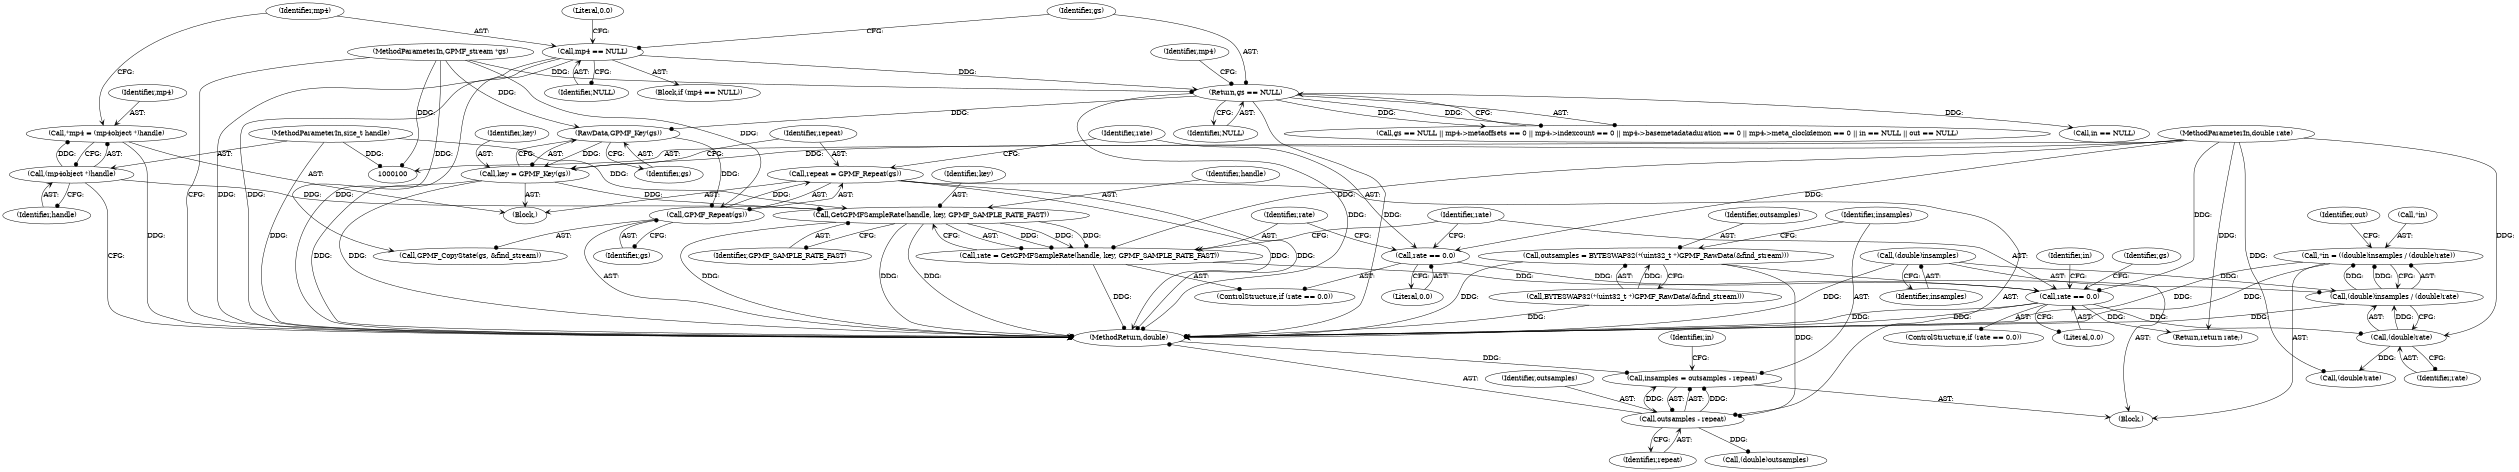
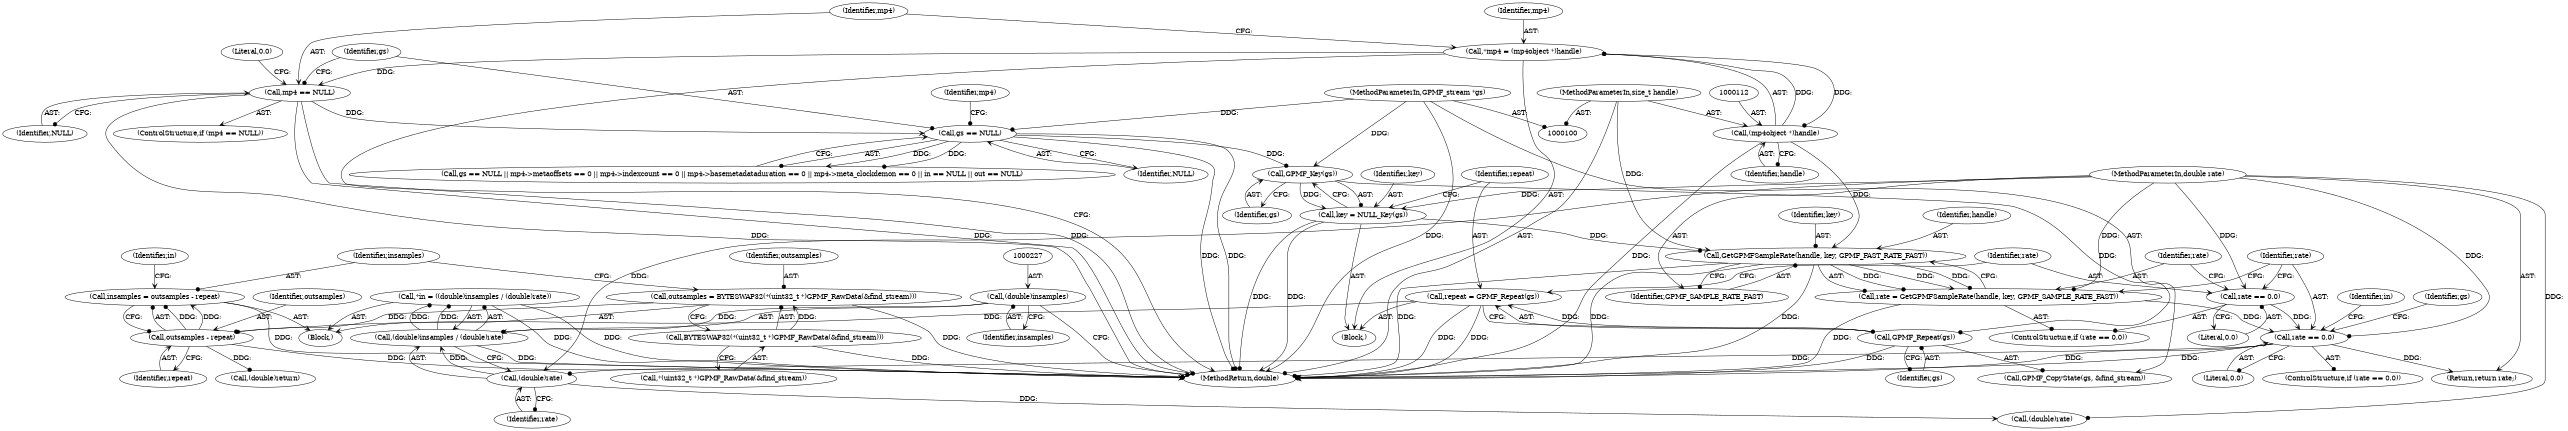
none -> (882, 54)
(699, 93) -> (200, 134)
(1246, 93) -> (970, 134)
none -> (1734, 93)
(427, 113) -> (1521, 113)
(642, 119) -> none
(619, 134) -> (1303, 175)
(2104, 134) -> none
(1521, 144) -> (1843, 192)
(94, 154) -> (1844, 93)
(376, 154) -> (1585, 113)
(445, 154) -> (2136, 236)
(525, 175) -> (1363, 215)
(198, 195) -> (1436, 236)
(821, 195) -> (1499, 318)
(931, 215) -> (1816, 256)
(2344, 215) -> none
(2413, 215) -> none
(157, 236) -> (1083, 215)
(280, 236) -> (1526, 236)
(2228, 236) -> (2529, 277)
(117, 256) -> (1642, 256)
none -> (1028, 256)
(612, 277) -> (1876, 358)
(2408, 277) -> (476, 318)
(1833, 297) -> (1102, 338)
(2012, 297) -> (994, 318)
(1402, 356) -> (467, 359)
none -> (724, 379)
(1472, 379) -> (398, 358)
(1678, 399) -> (135, 318)
(1766, 461) -> (266, 379)
